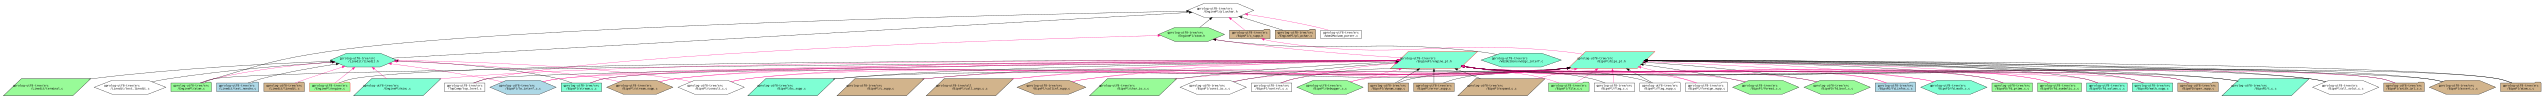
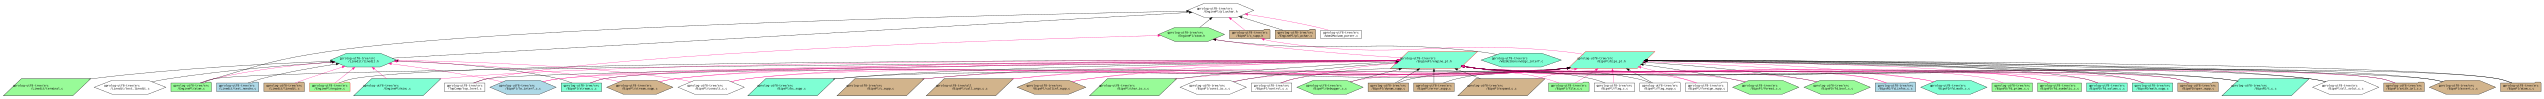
(1879, 68) -> none
(1375, 76) -> (1375, 76)
